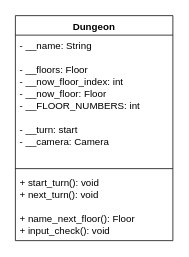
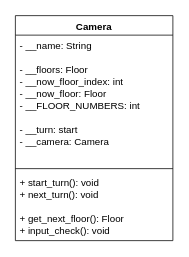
(94, 26) -> (94, 26)
(69, 182) -> (69, 182)
